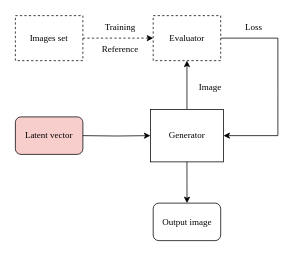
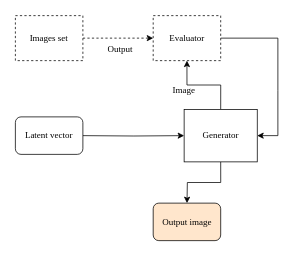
(120, 27) -> none
(254, 27) -> none
(120, 49) -> (120, 49)
(210, 87) -> (184, 90)
(49, 135) -> (49, 135)
(187, 135) -> (221, 135)
(187, 222) -> (187, 222)
